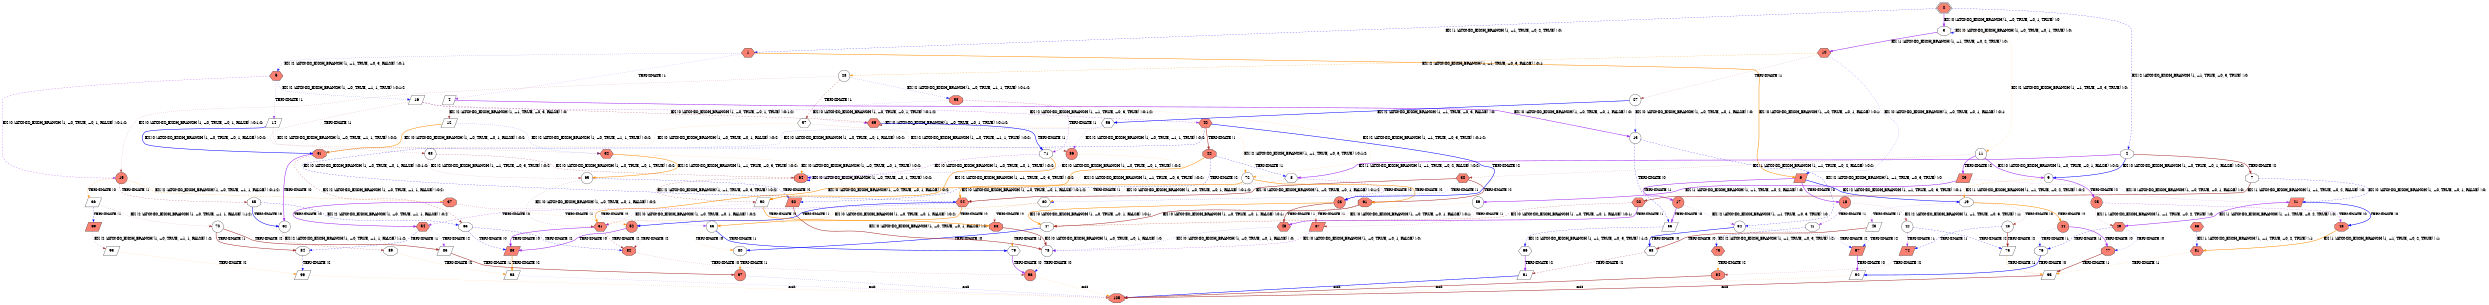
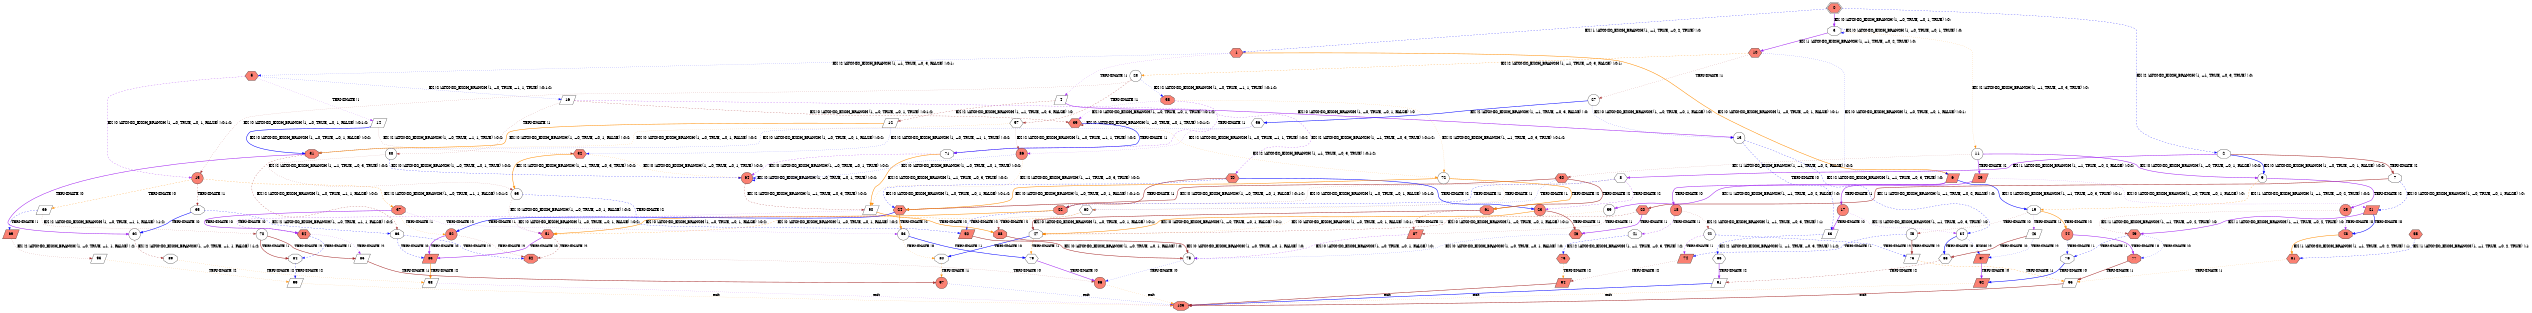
(1250, 166) -> (1346, 203)
(613, 172) -> (560, 175)
(801, 178) -> (747, 178)
(1853, 239) -> (1984, 246)
(1718, 275) -> (1563, 283)
(1857, 275) -> (1982, 283)
